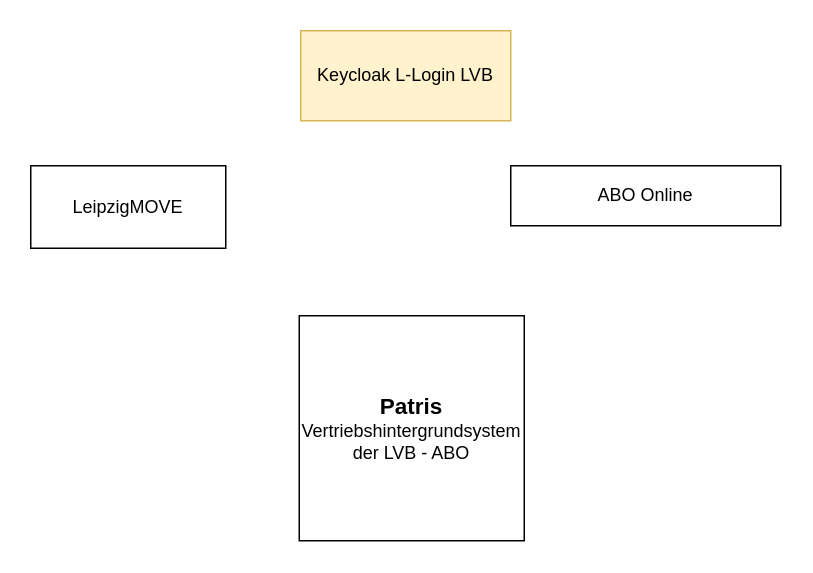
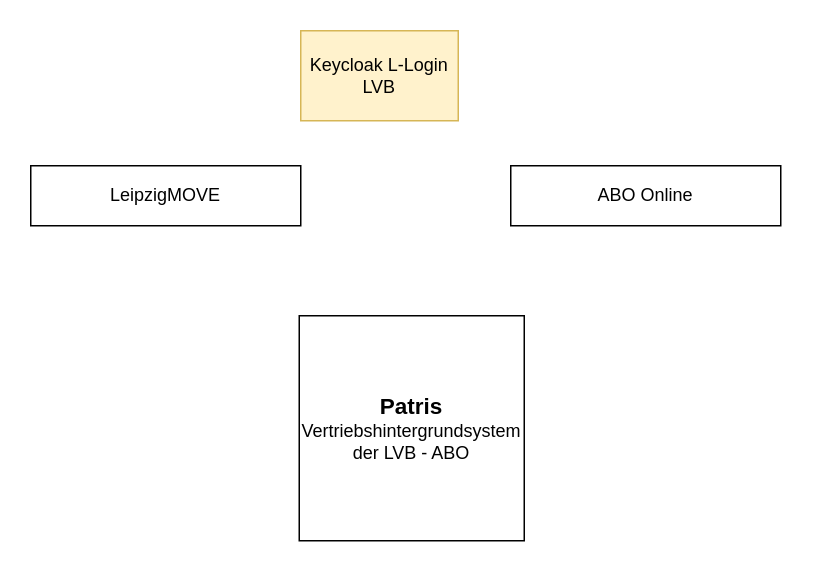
(406, 76) -> (380, 76)
(128, 207) -> (166, 196)
